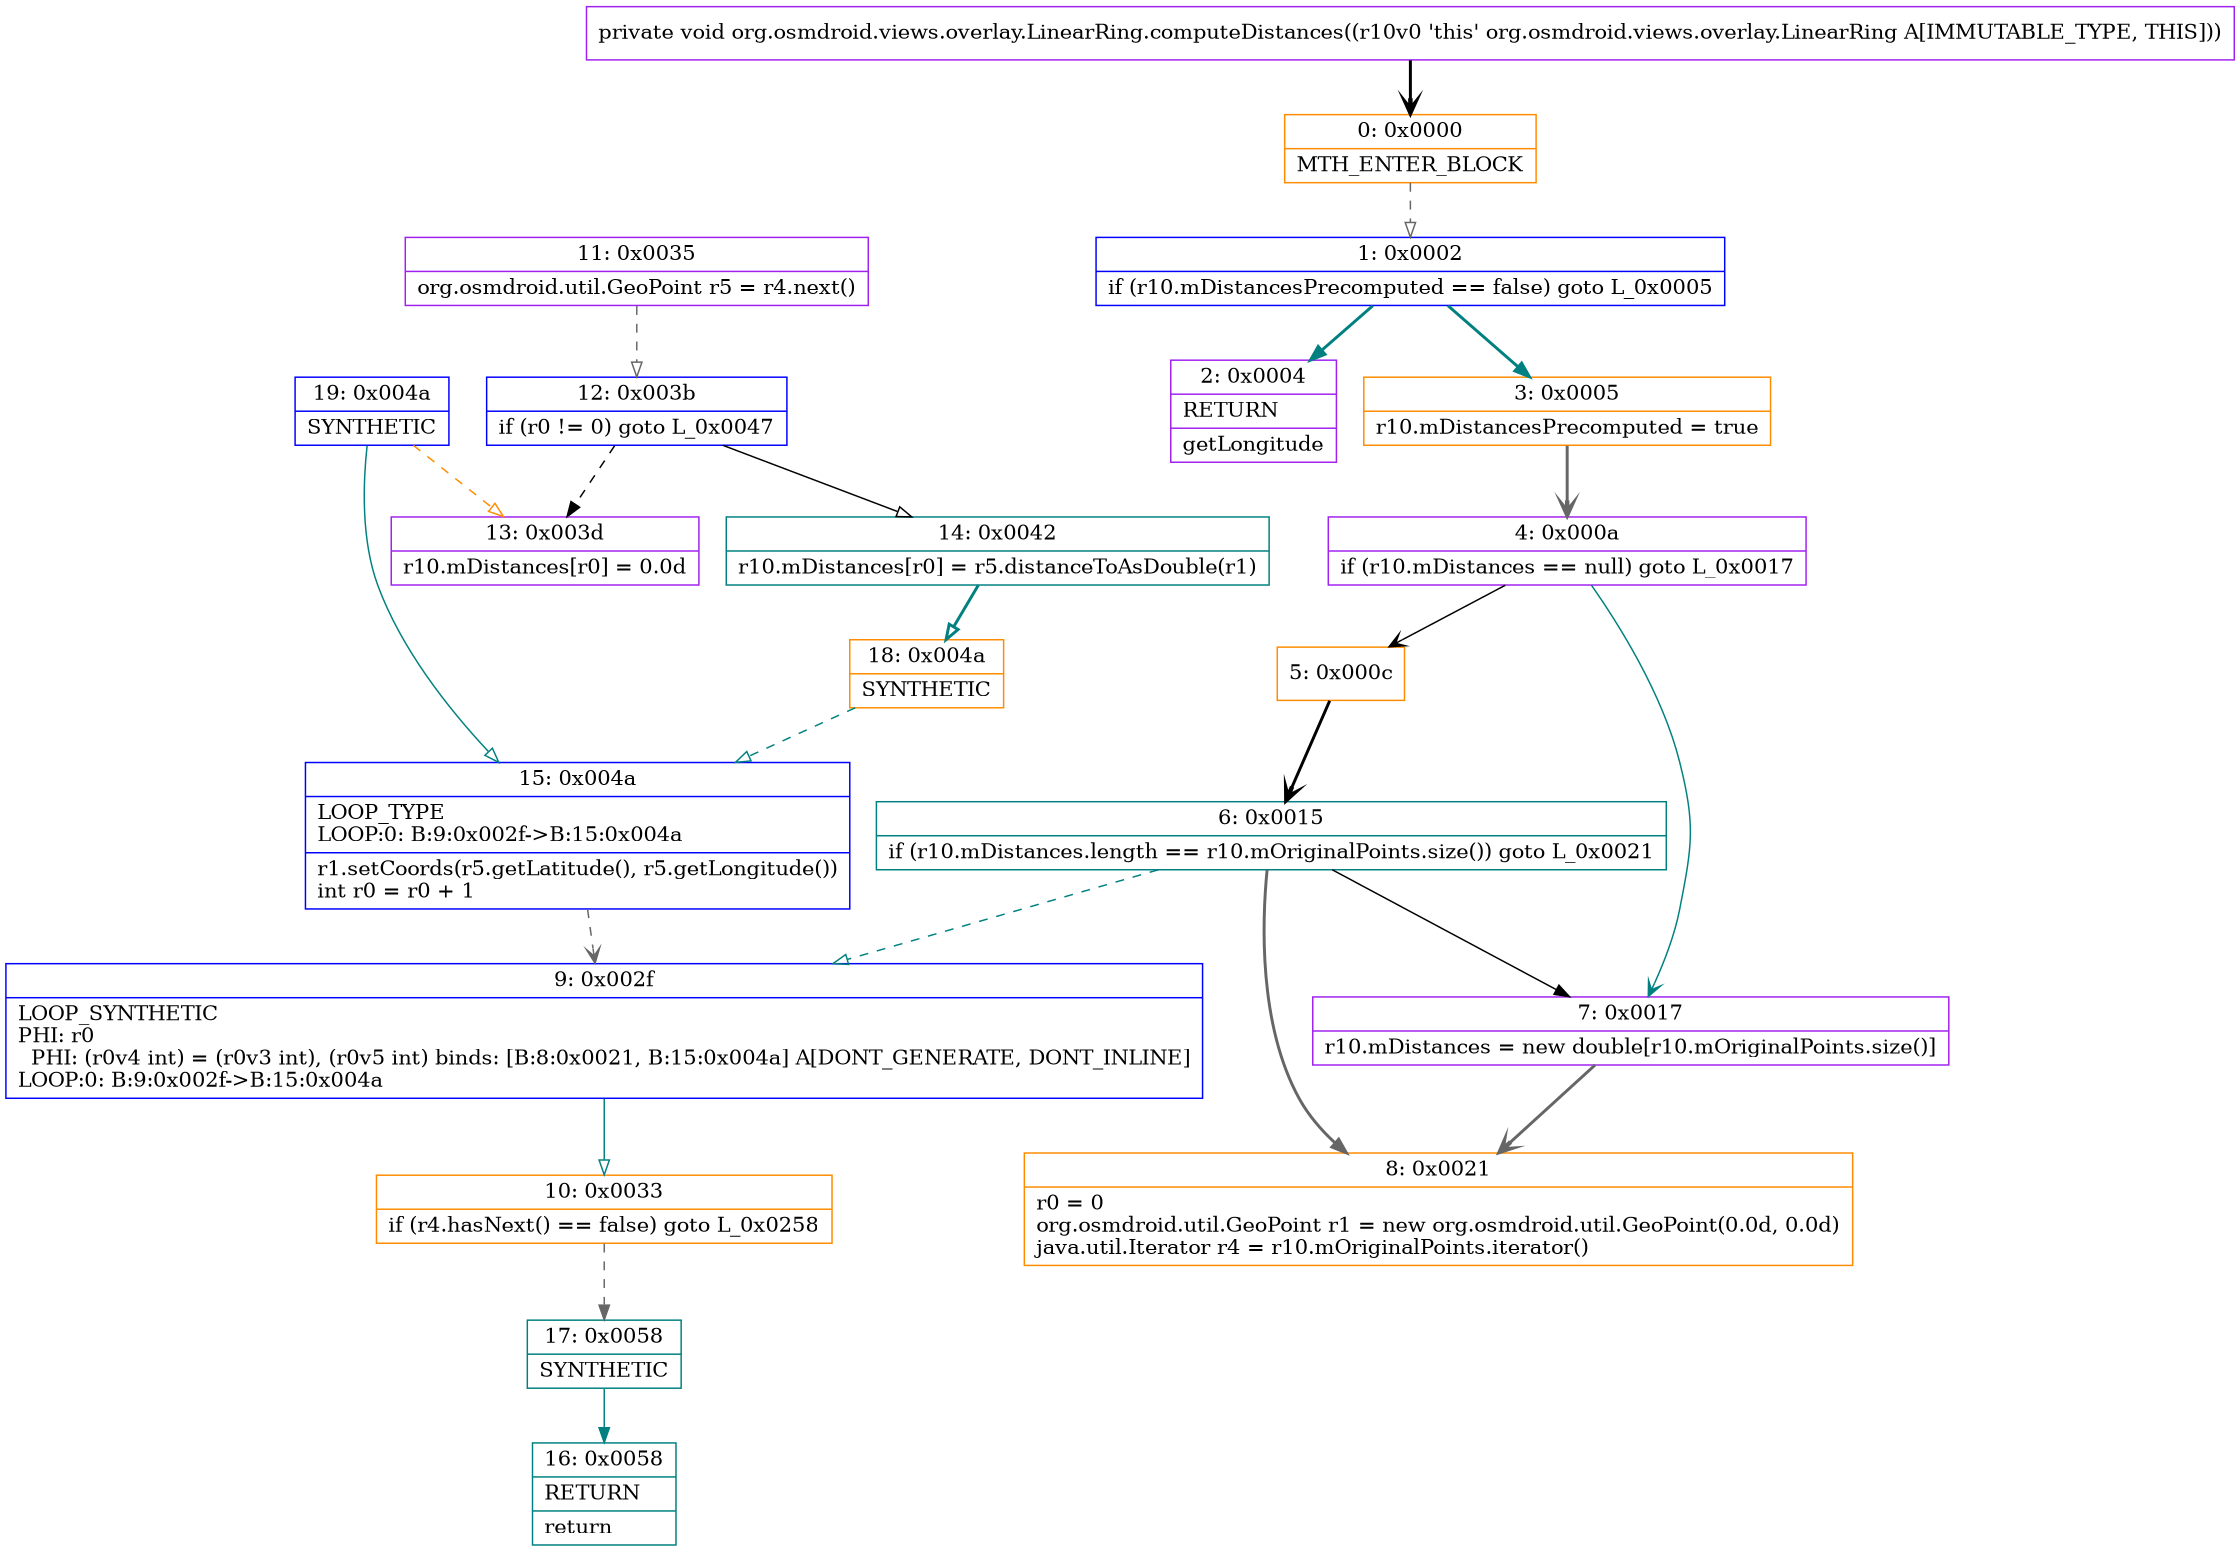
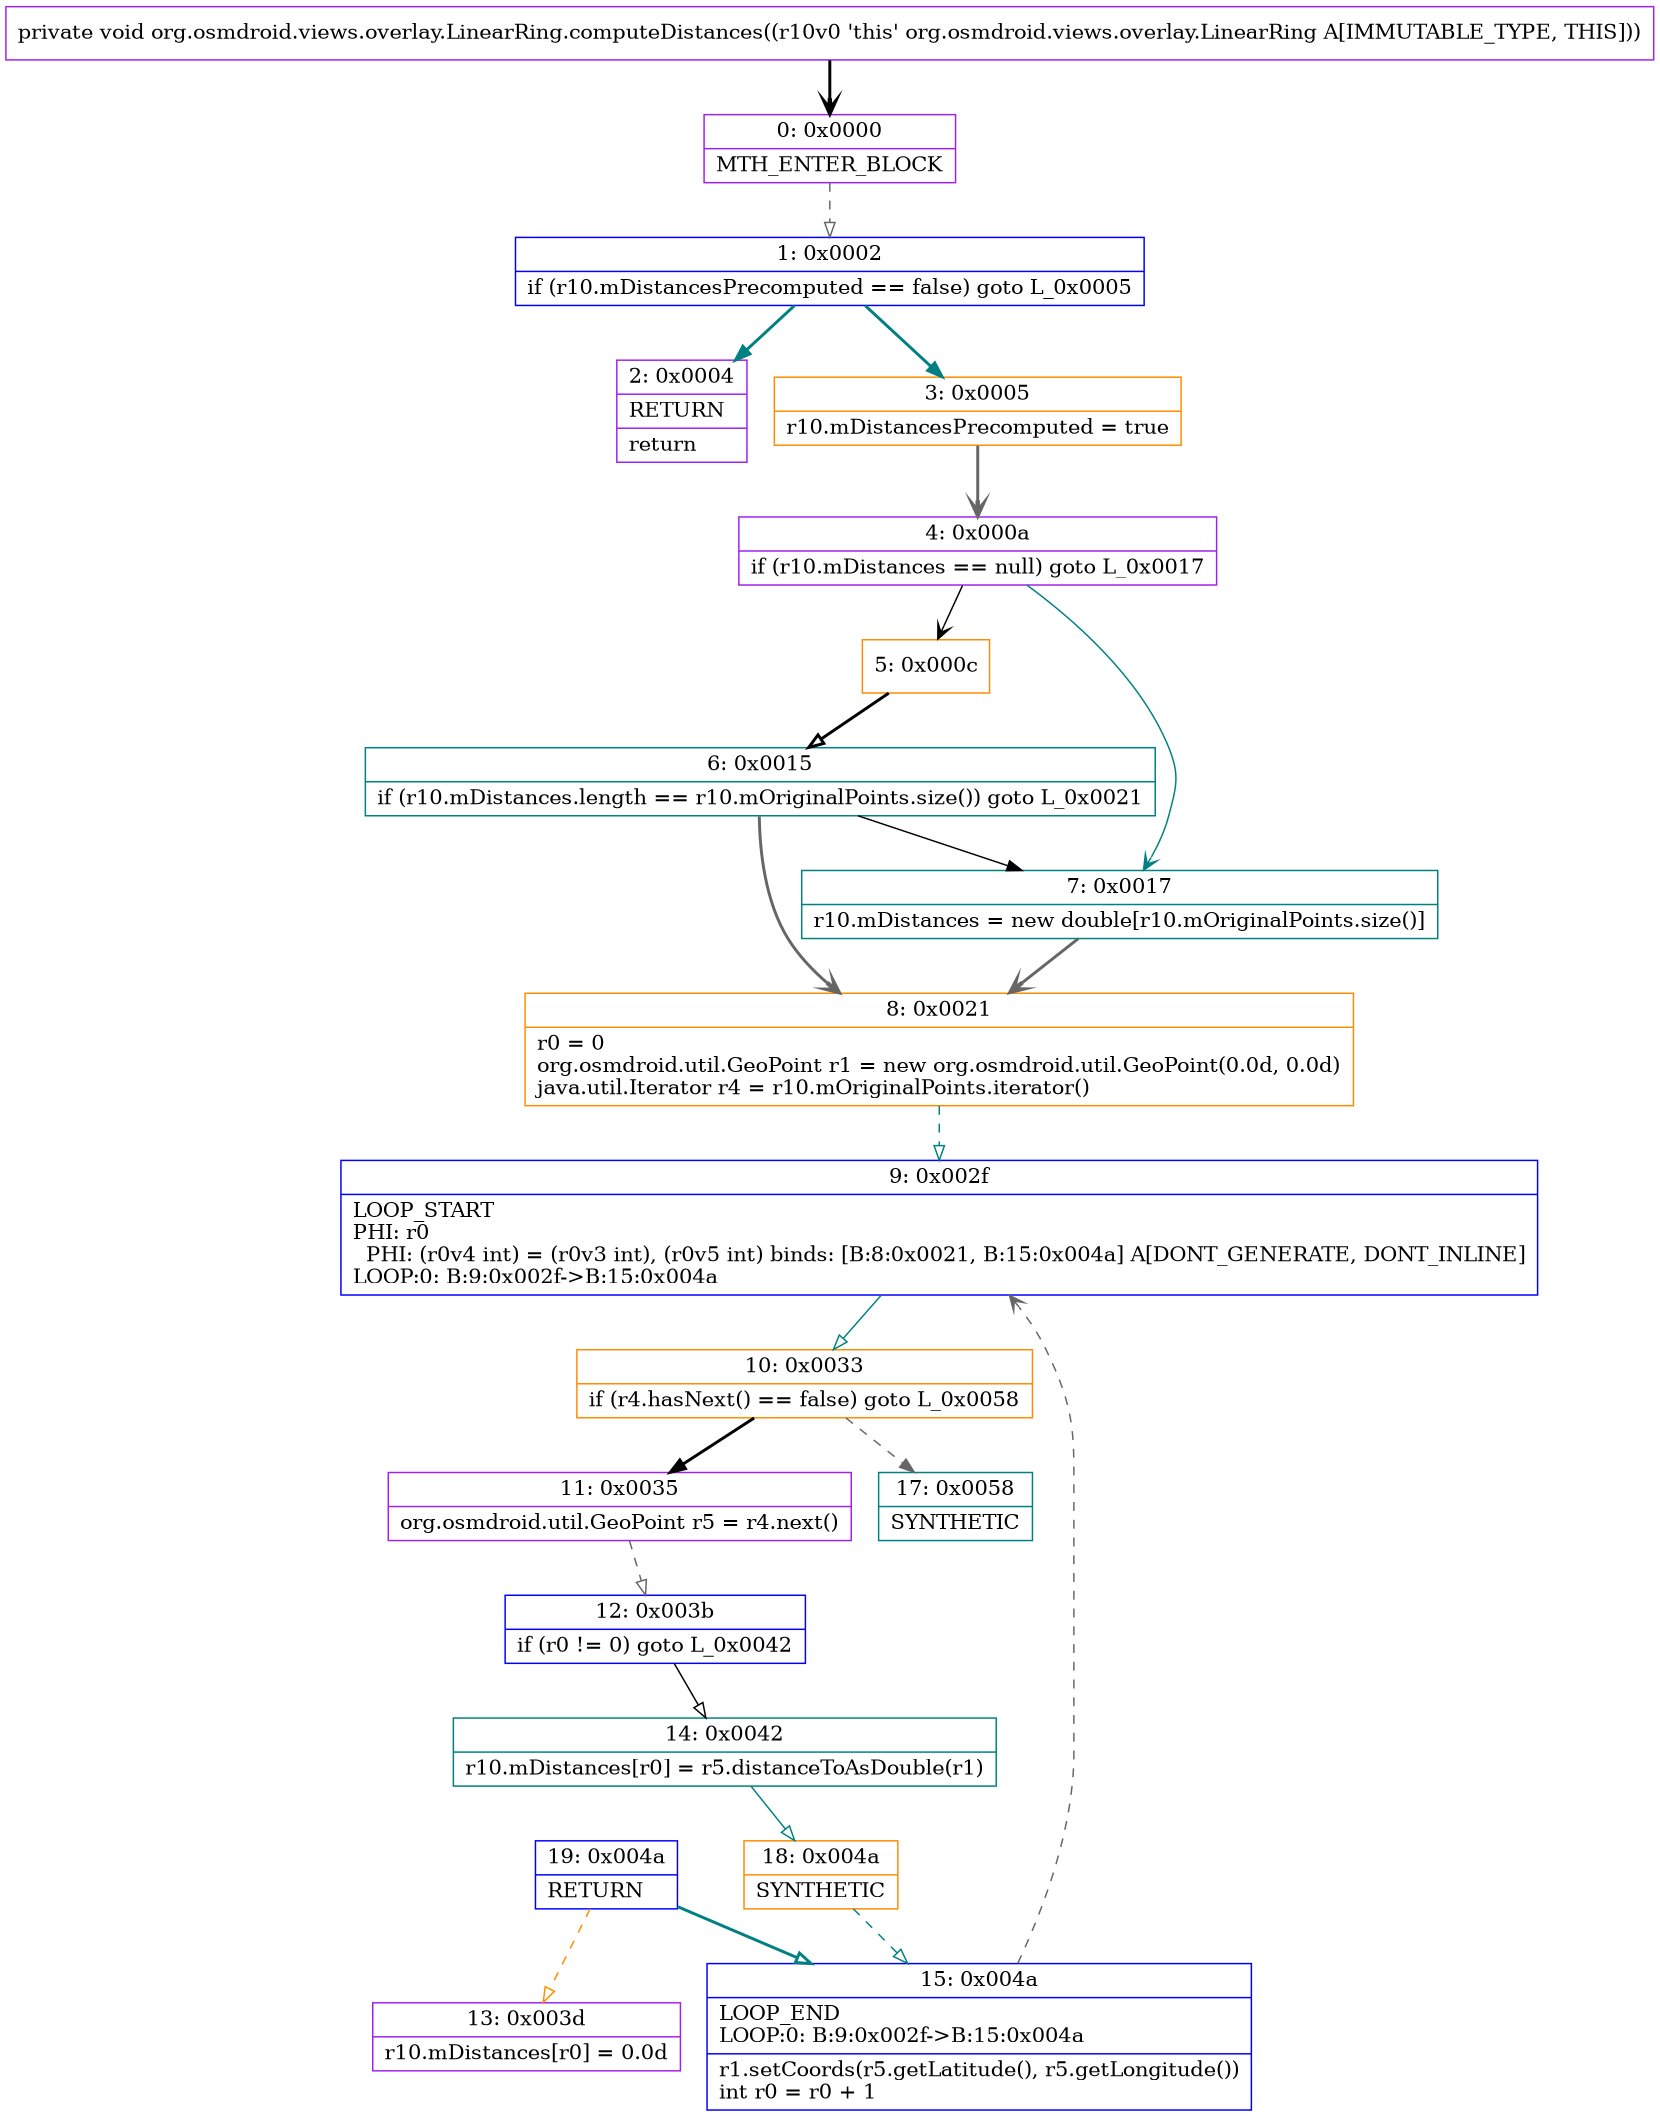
(1410, 149) -> (830, 149)
(372, 427) -> (595, 1891)
(637, 427) -> (655, 1646)
(1254, 444) -> (663, 444)
(595, 475) -> none
(966, 606) -> (768, 1808)
(390, 613) -> (738, 1932)
(1311, 744) -> (855, 716)
(382, 813) -> (780, 2014)
(1003, 915) -> (939, 1126)
(118, 1014) -> (424, 1211)
(1271, 1015) -> (774, 908)
(1631, 1031) -> (1120, 905)
(604, 1225) -> (805, 1400)
none -> (718, 1441)
(604, 1494) -> none
